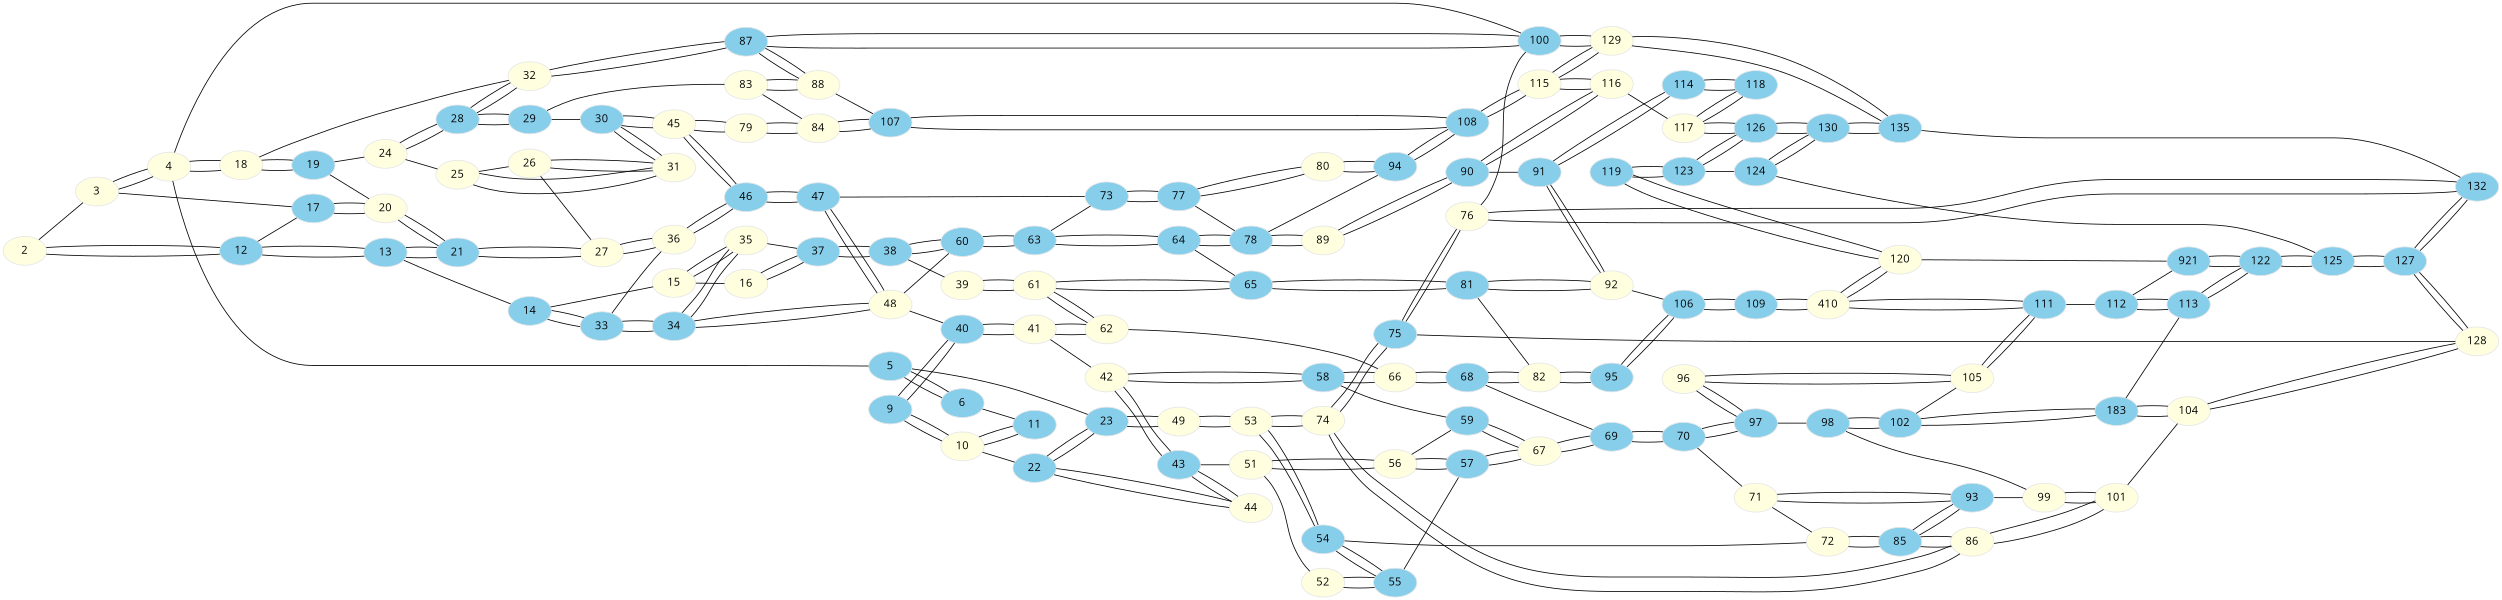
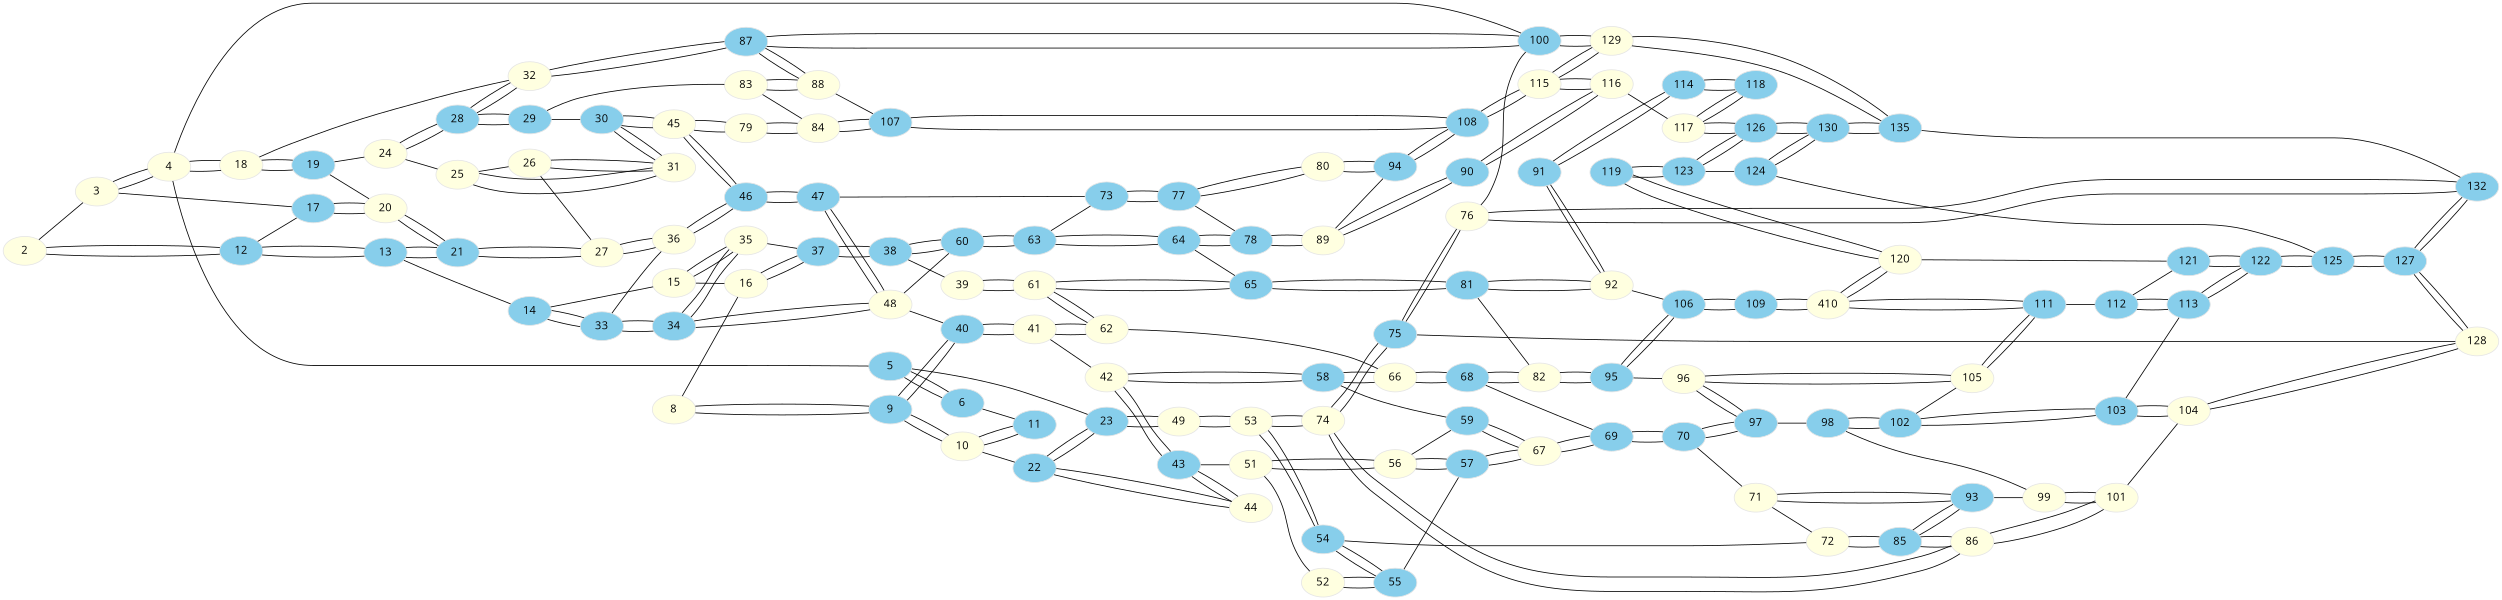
(1504, 172) -> none
(1323, 204) -> (1359, 203)
(2189, 261) -> (2189, 261)
none -> (1648, 378)
none -> (674, 410)
(2116, 411) -> (2116, 411)
